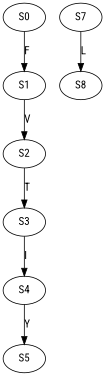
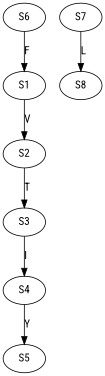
(24, 17) -> (24, 17)
